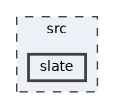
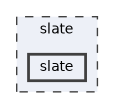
(57, 30) -> (57, 30)
